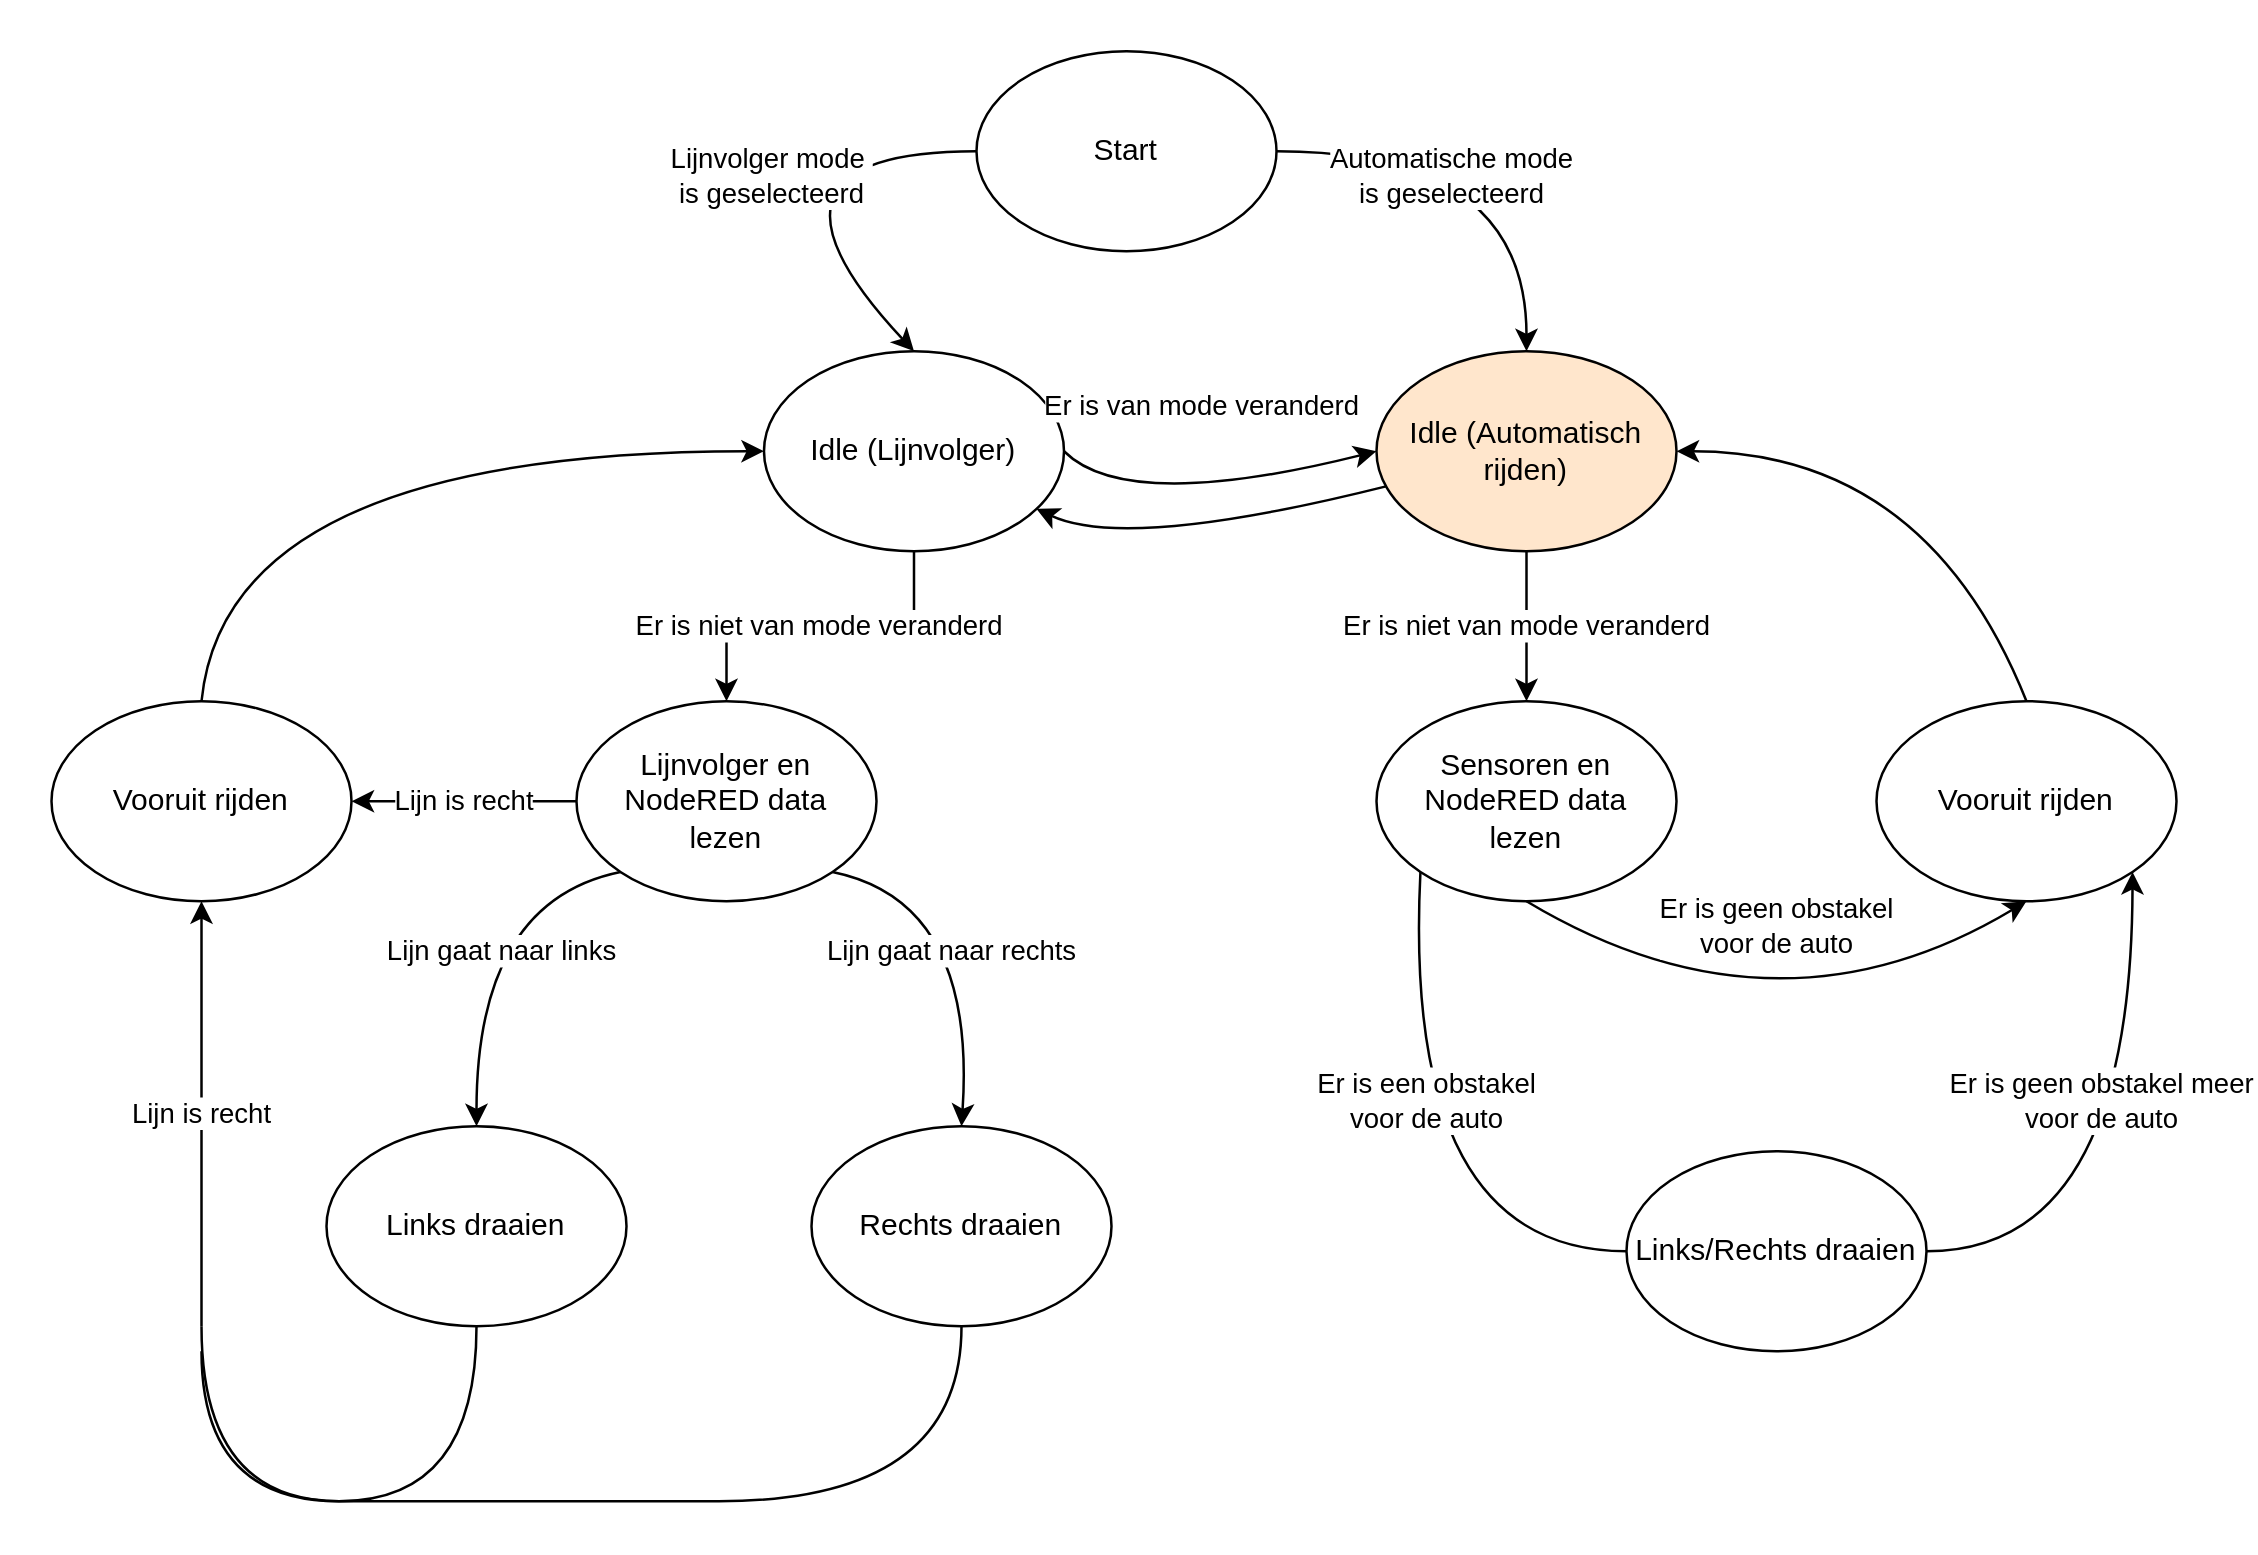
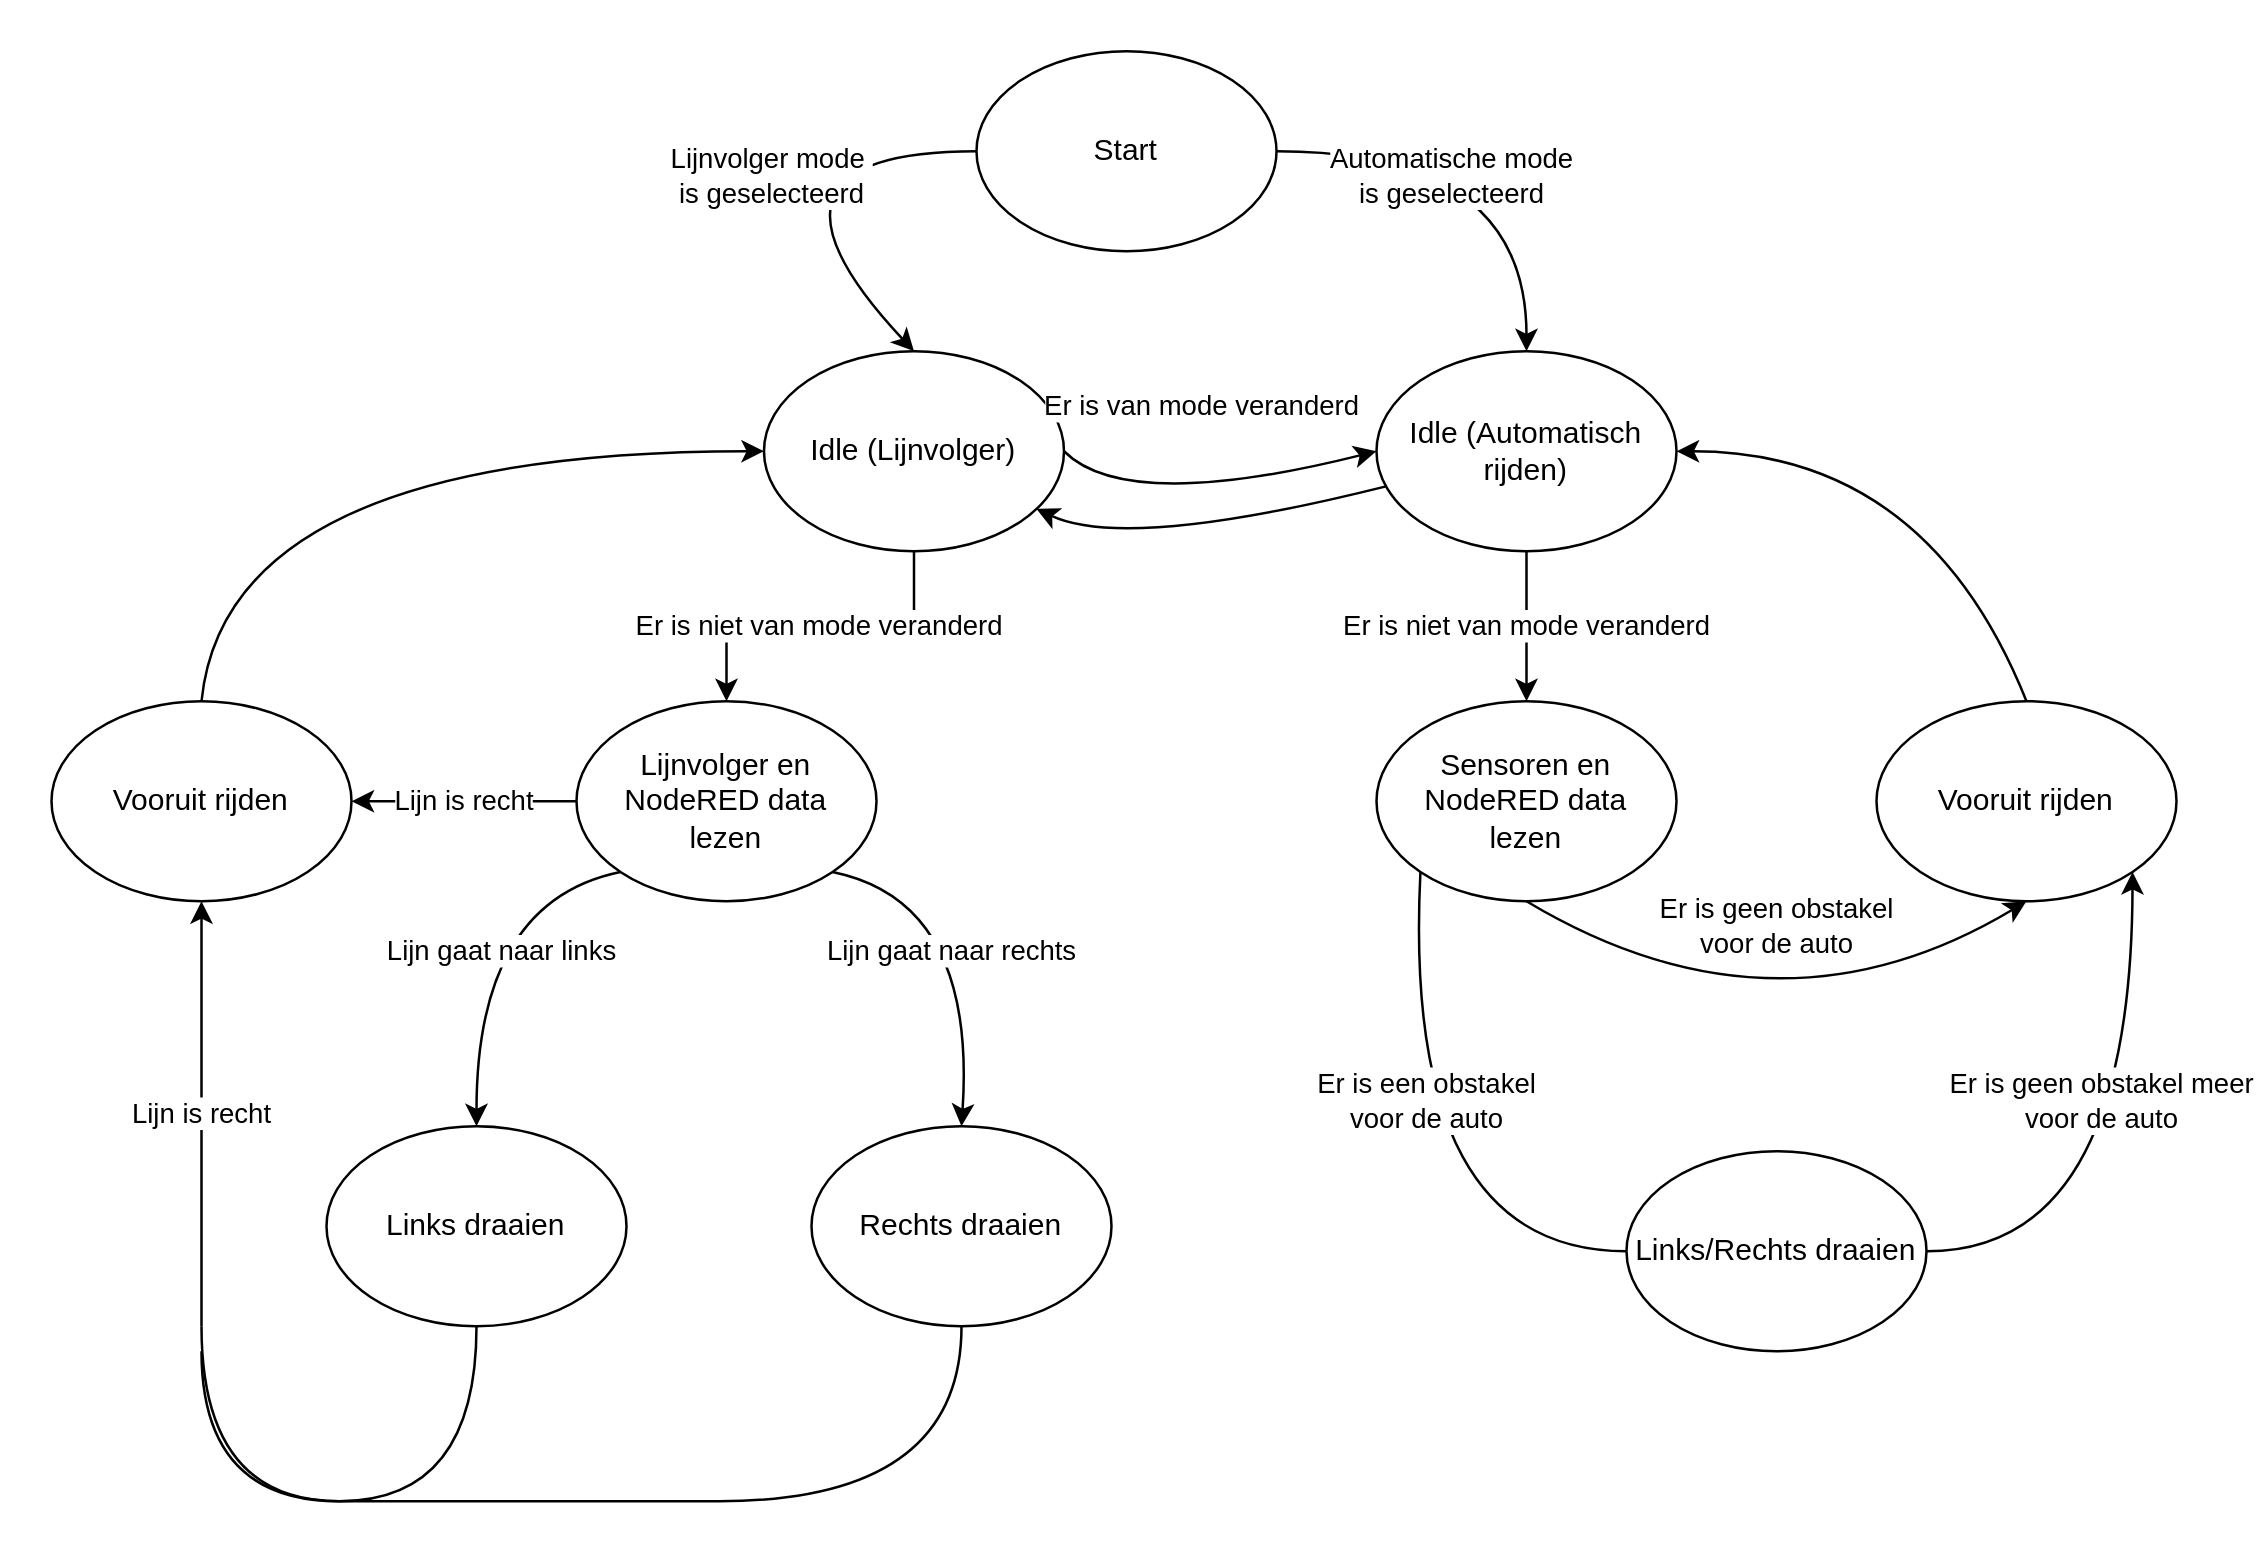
(1526, 451) -> (1526, 451)
